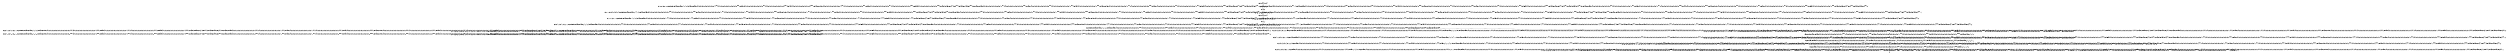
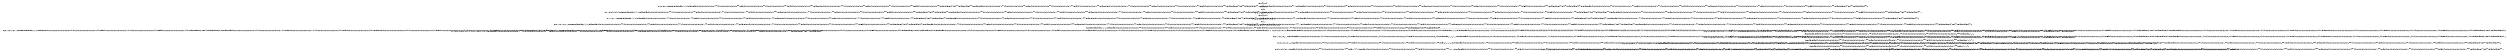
(637, 34) -> none
